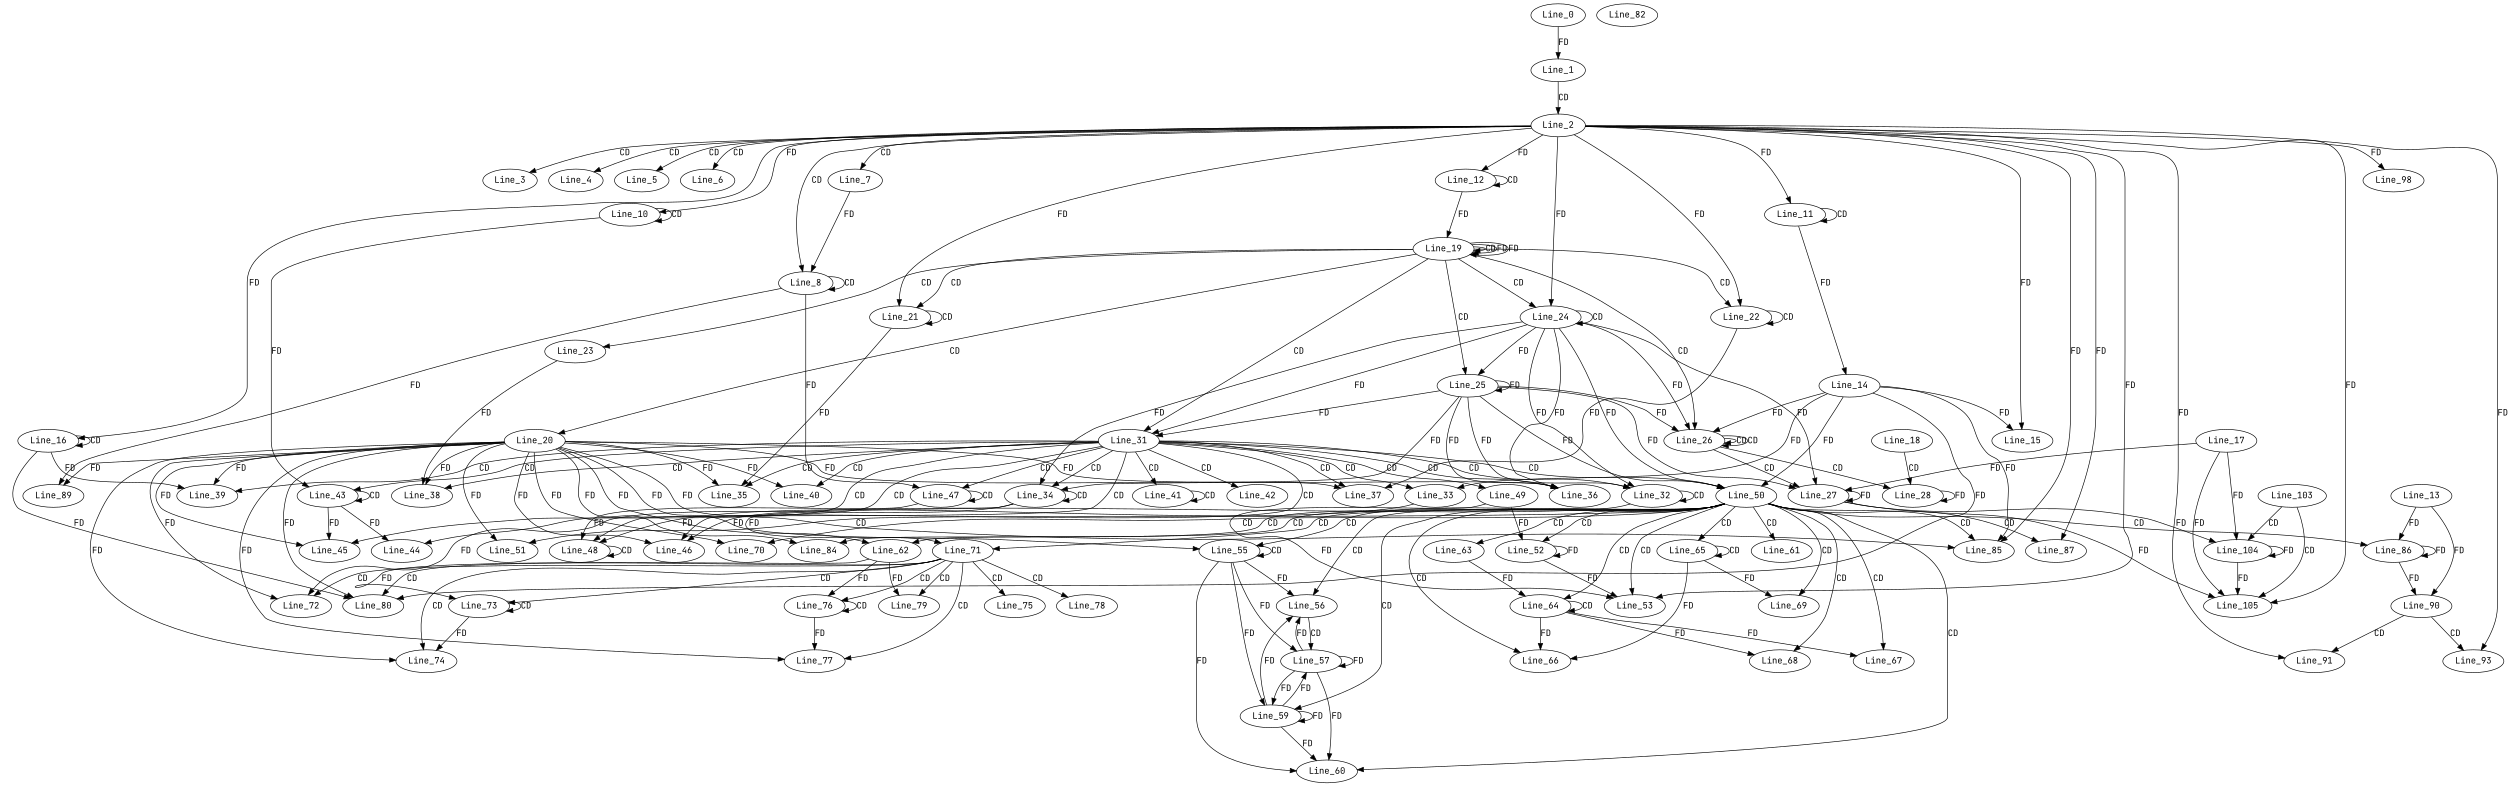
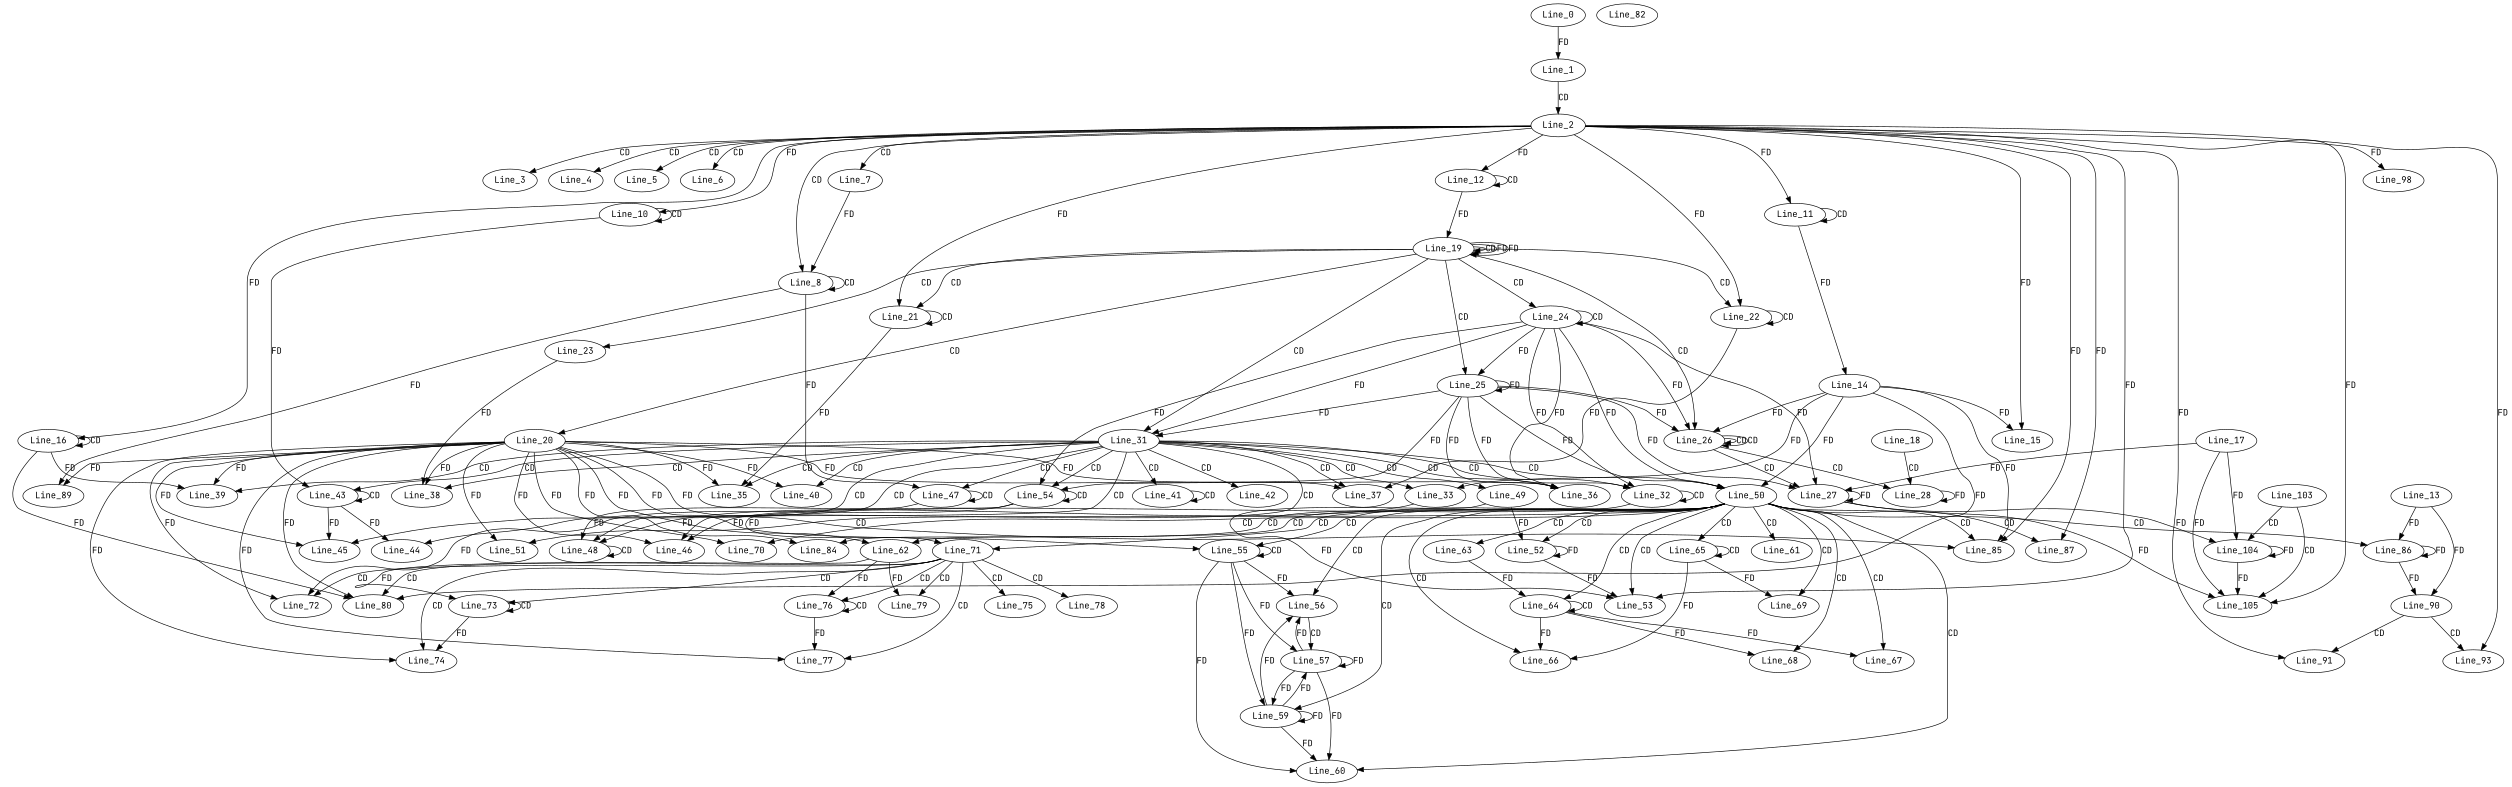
(1555, 218) -> none
(1035, 496) -> (1035, 496)
